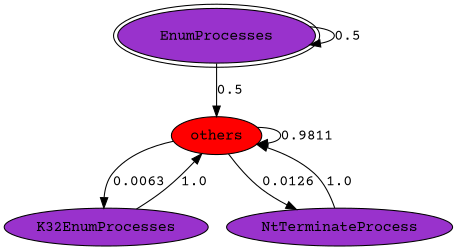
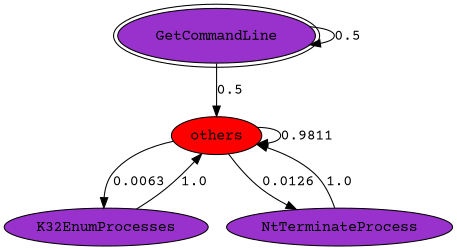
(217, 36) -> (217, 36)
